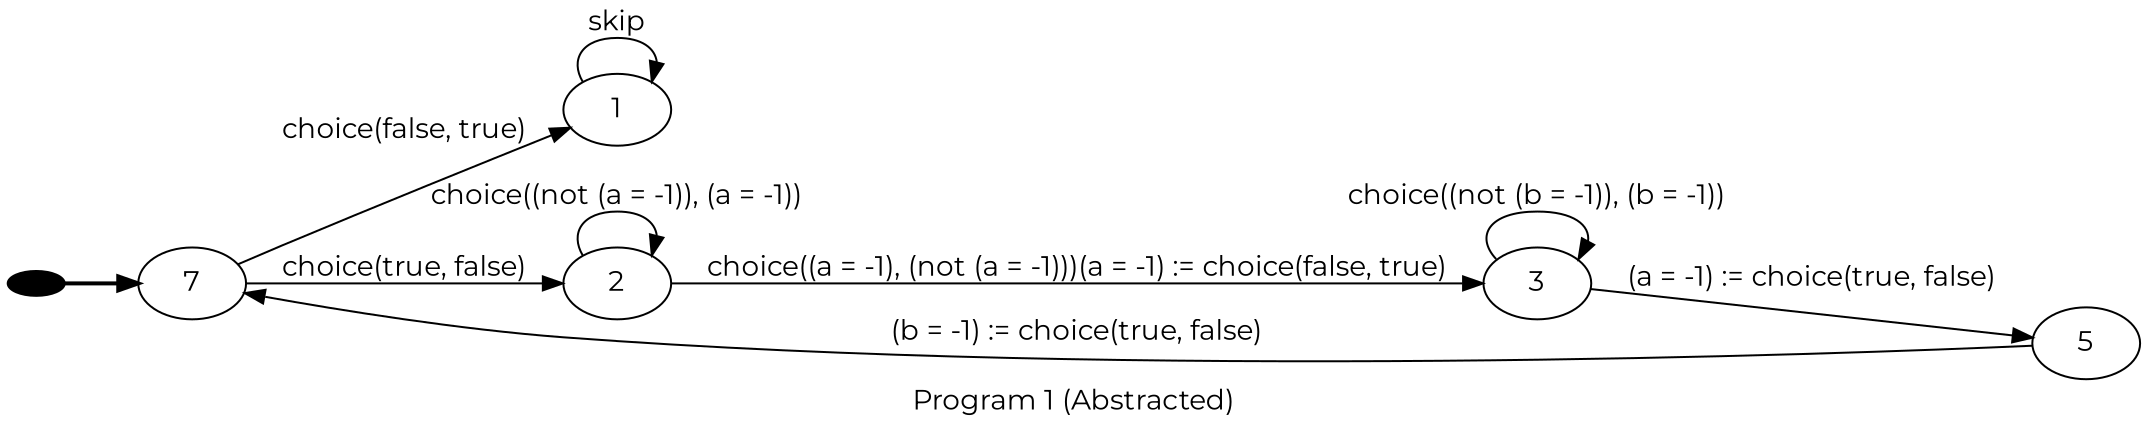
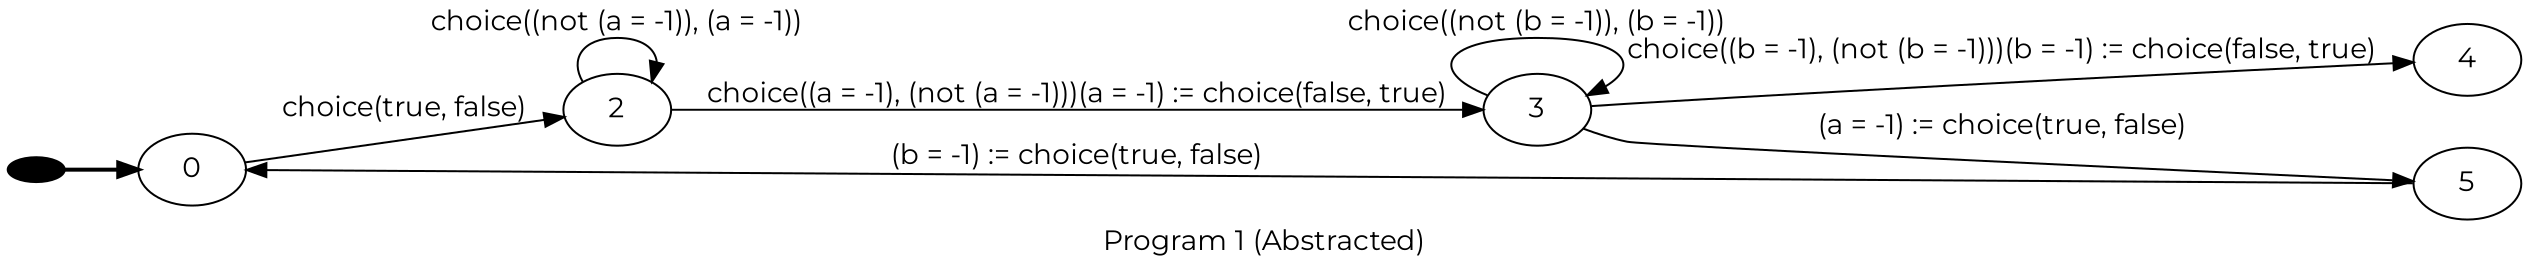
none -> (2467, 60)
(617, 110) -> none
(192, 283) -> (192, 170)
